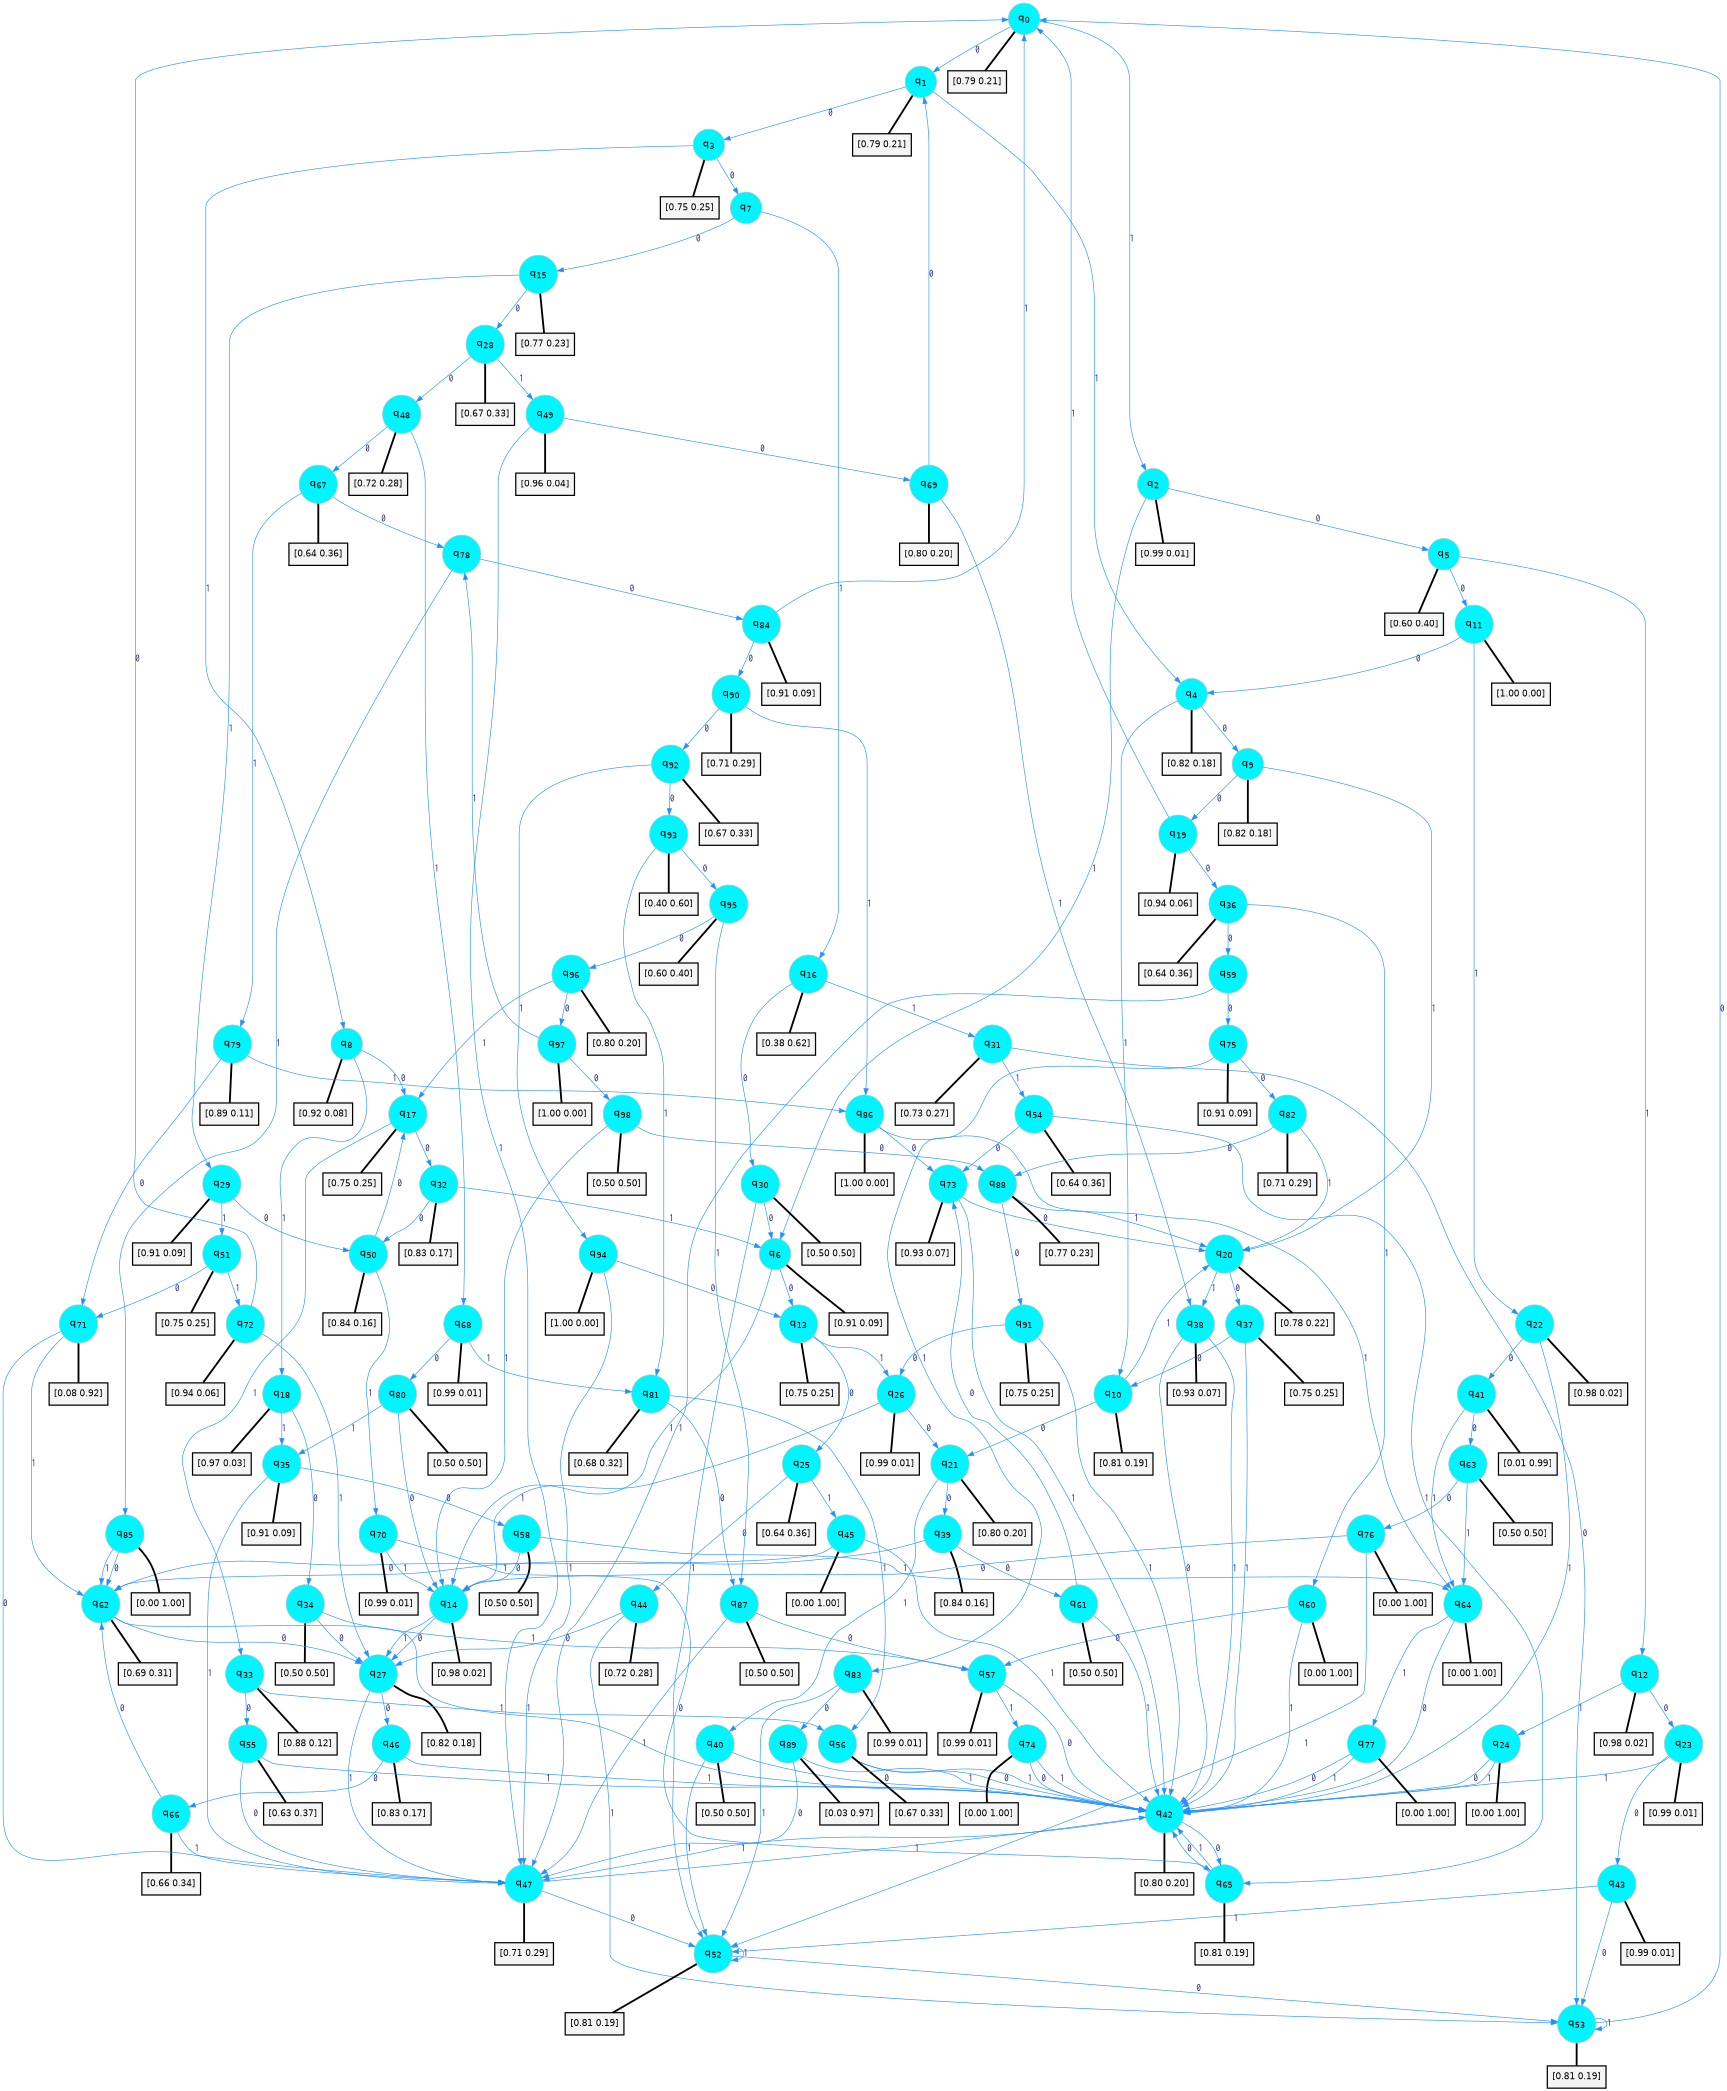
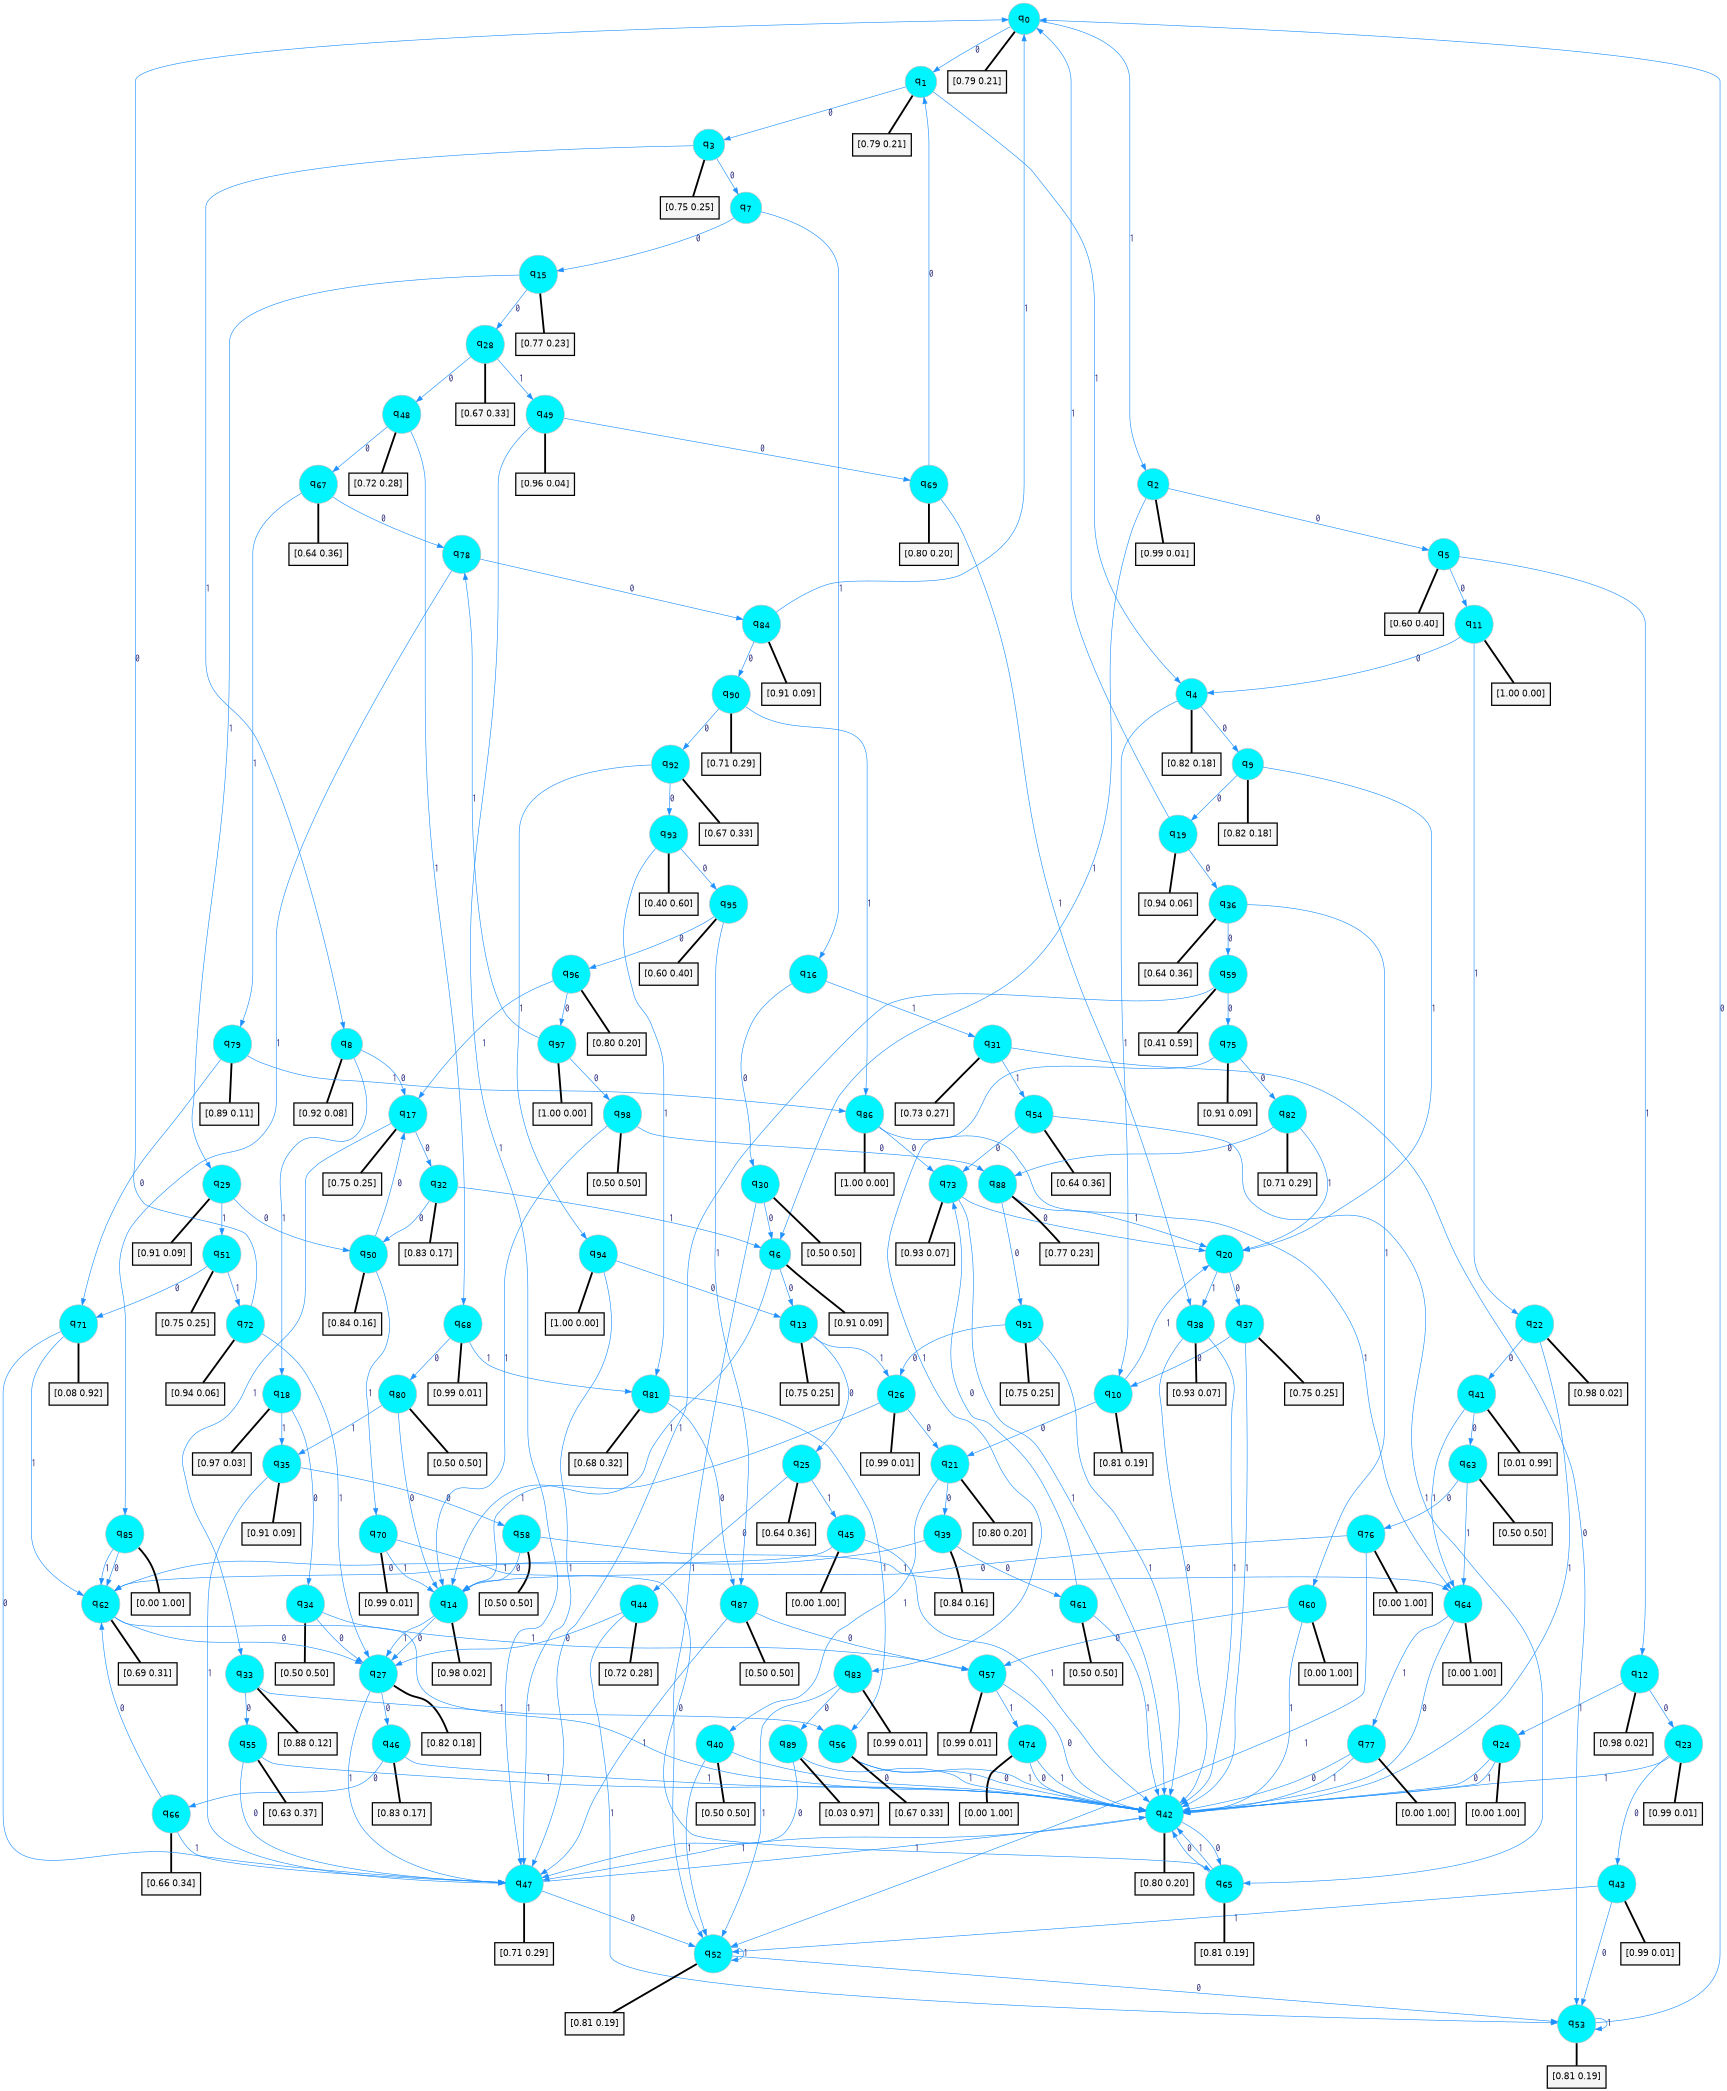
(786, 1044) -> none
none -> (1168, 1044)
(1305, 1324) -> none
